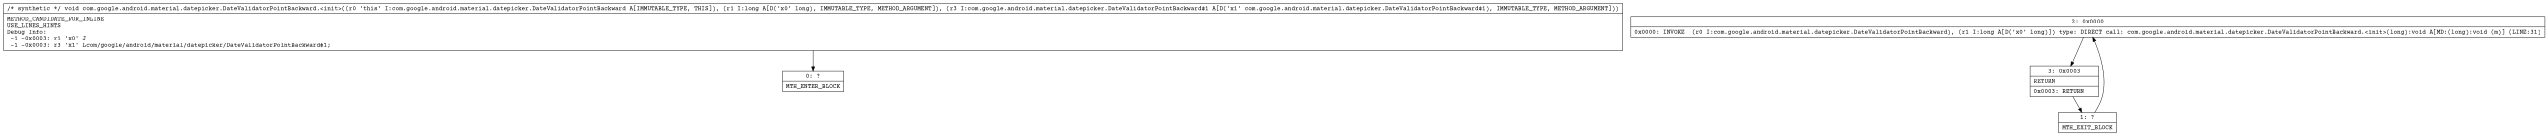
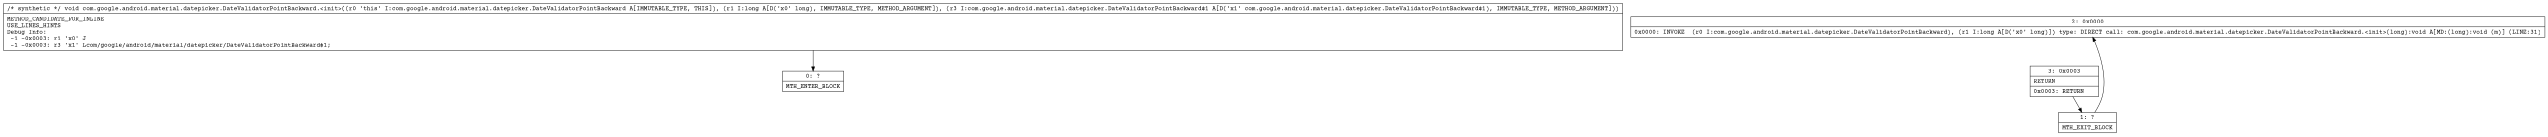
(2078, 50) -> none
